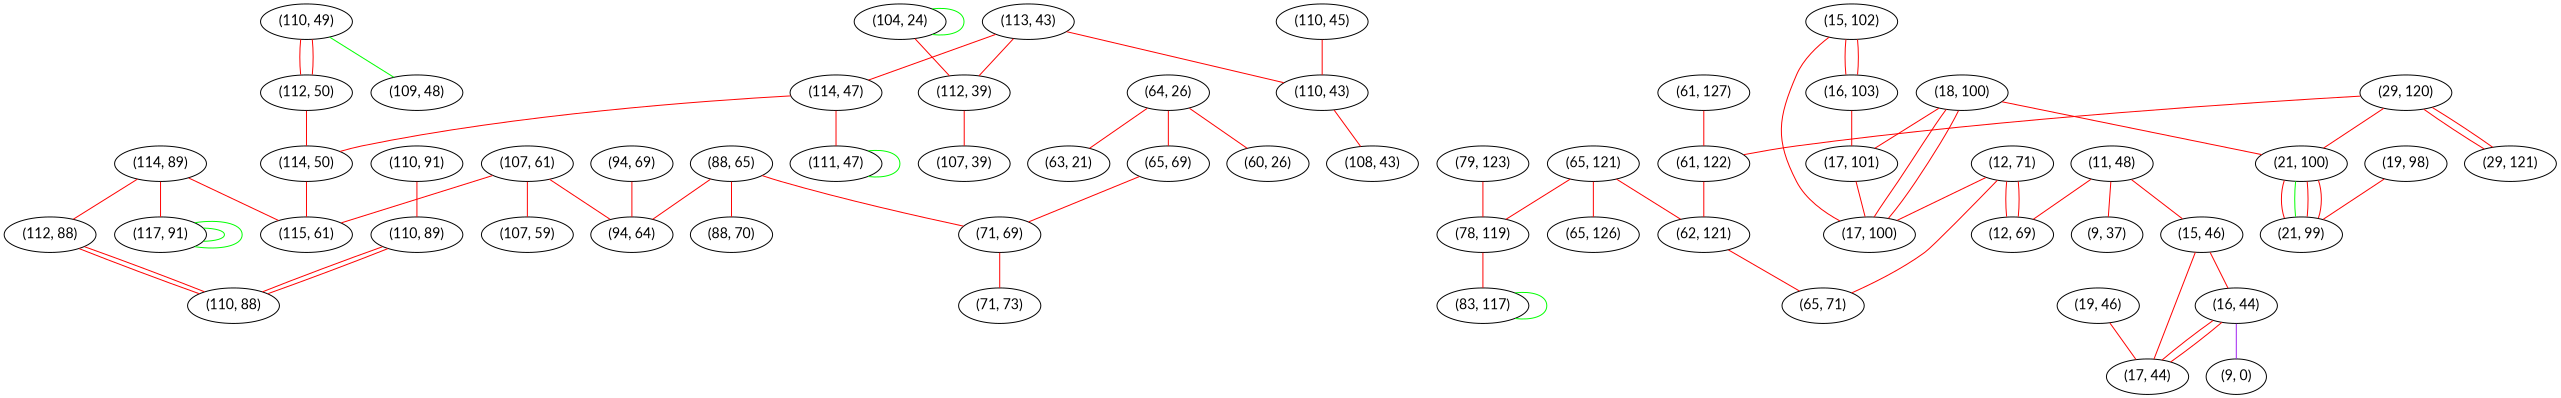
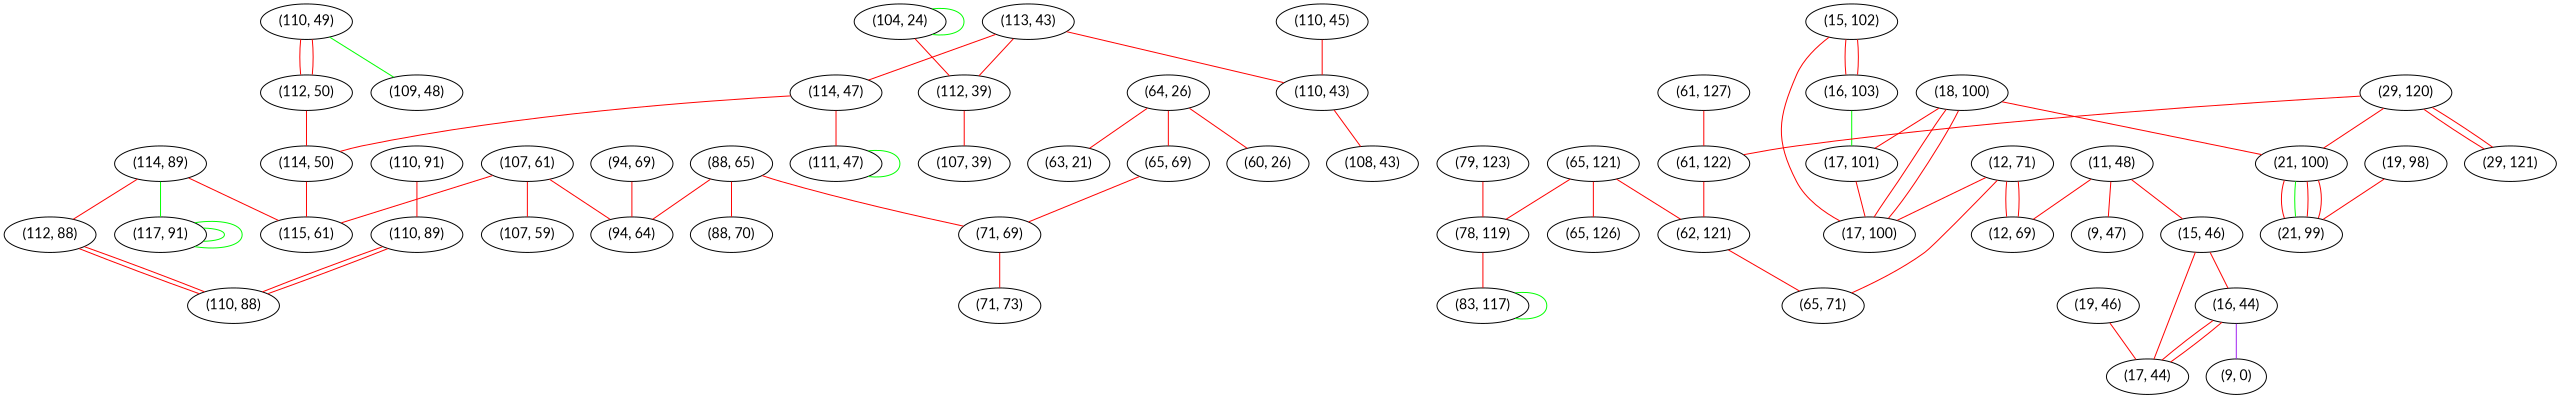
(1852, 128) -> (1852, 128)
(161, 199) -> (161, 199)
(2107, 235) -> (2107, 235)
